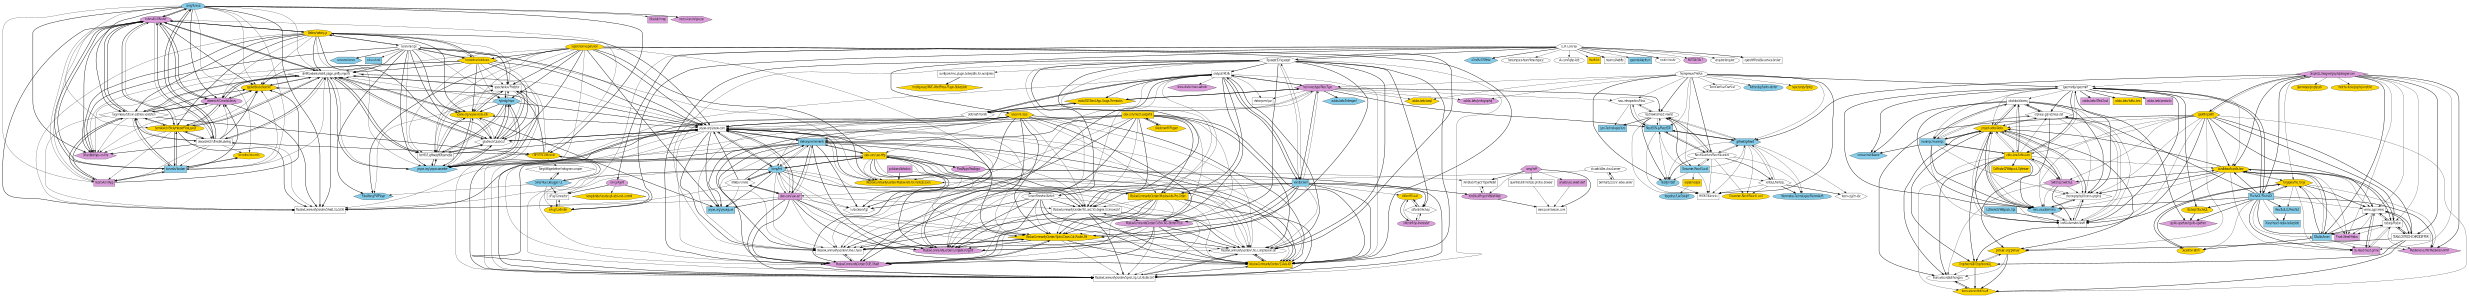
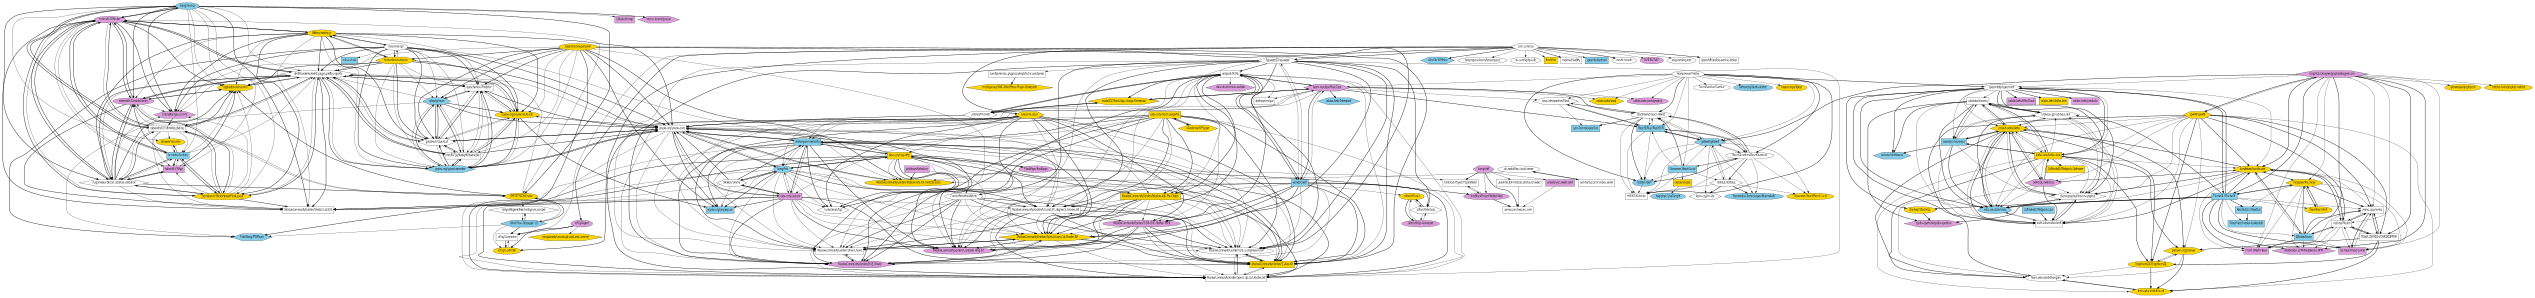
(346, 60) -> none
(156, 149) -> (172, 120)
(249, 156) -> (171, 142)
(710, 223) -> none
(2264, 243) -> (2286, 242)
